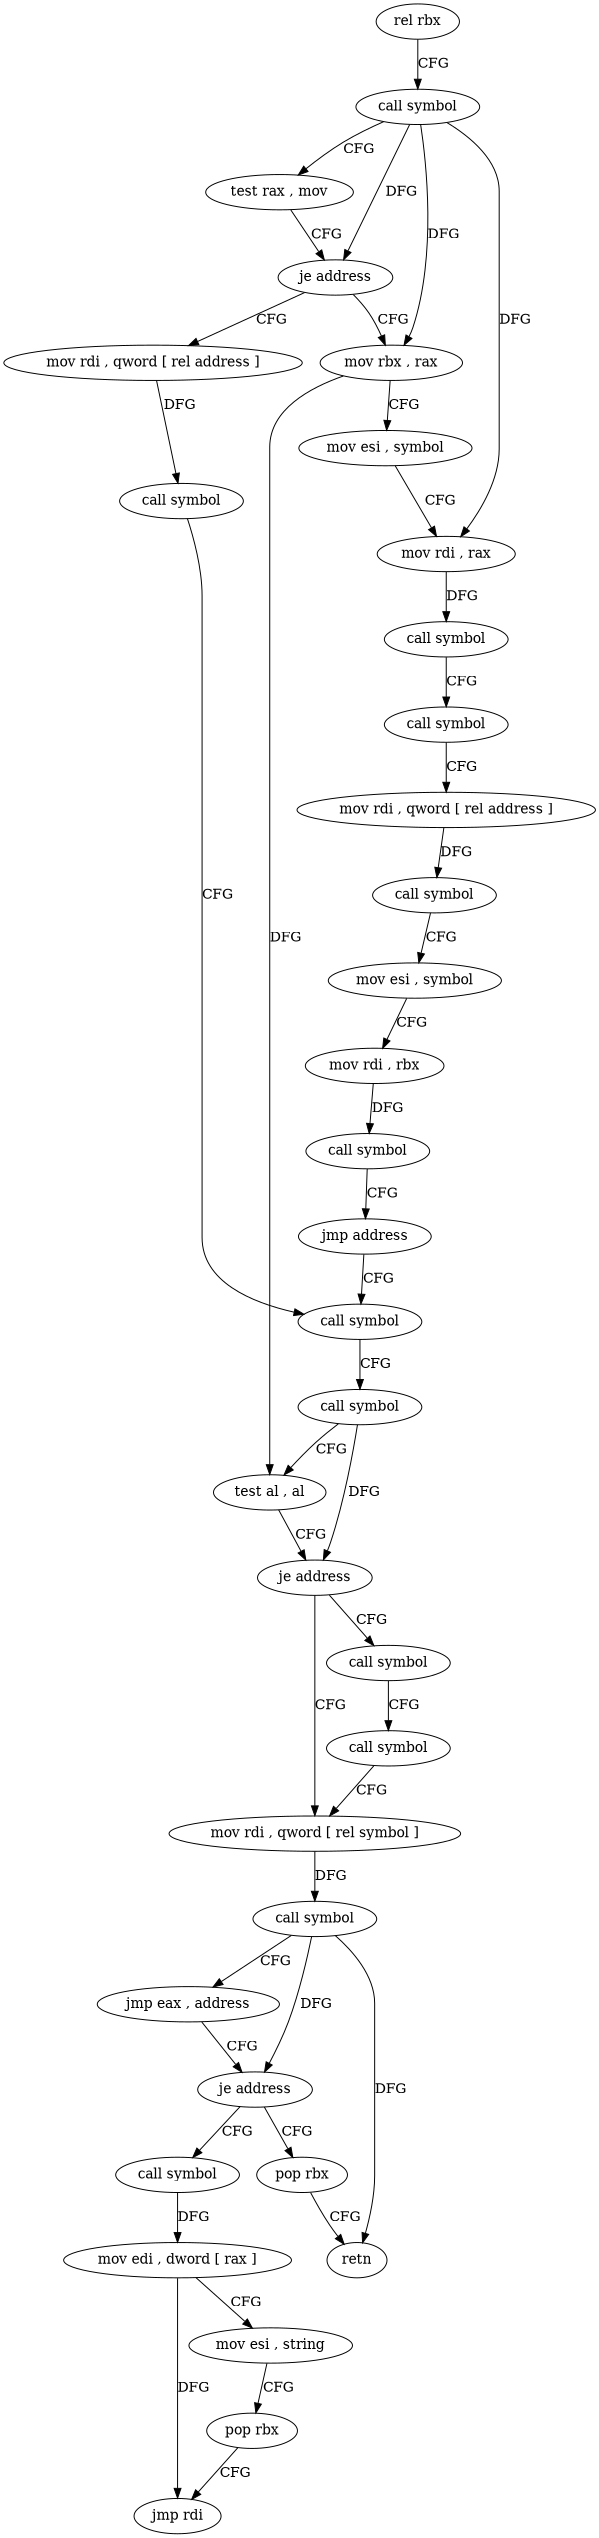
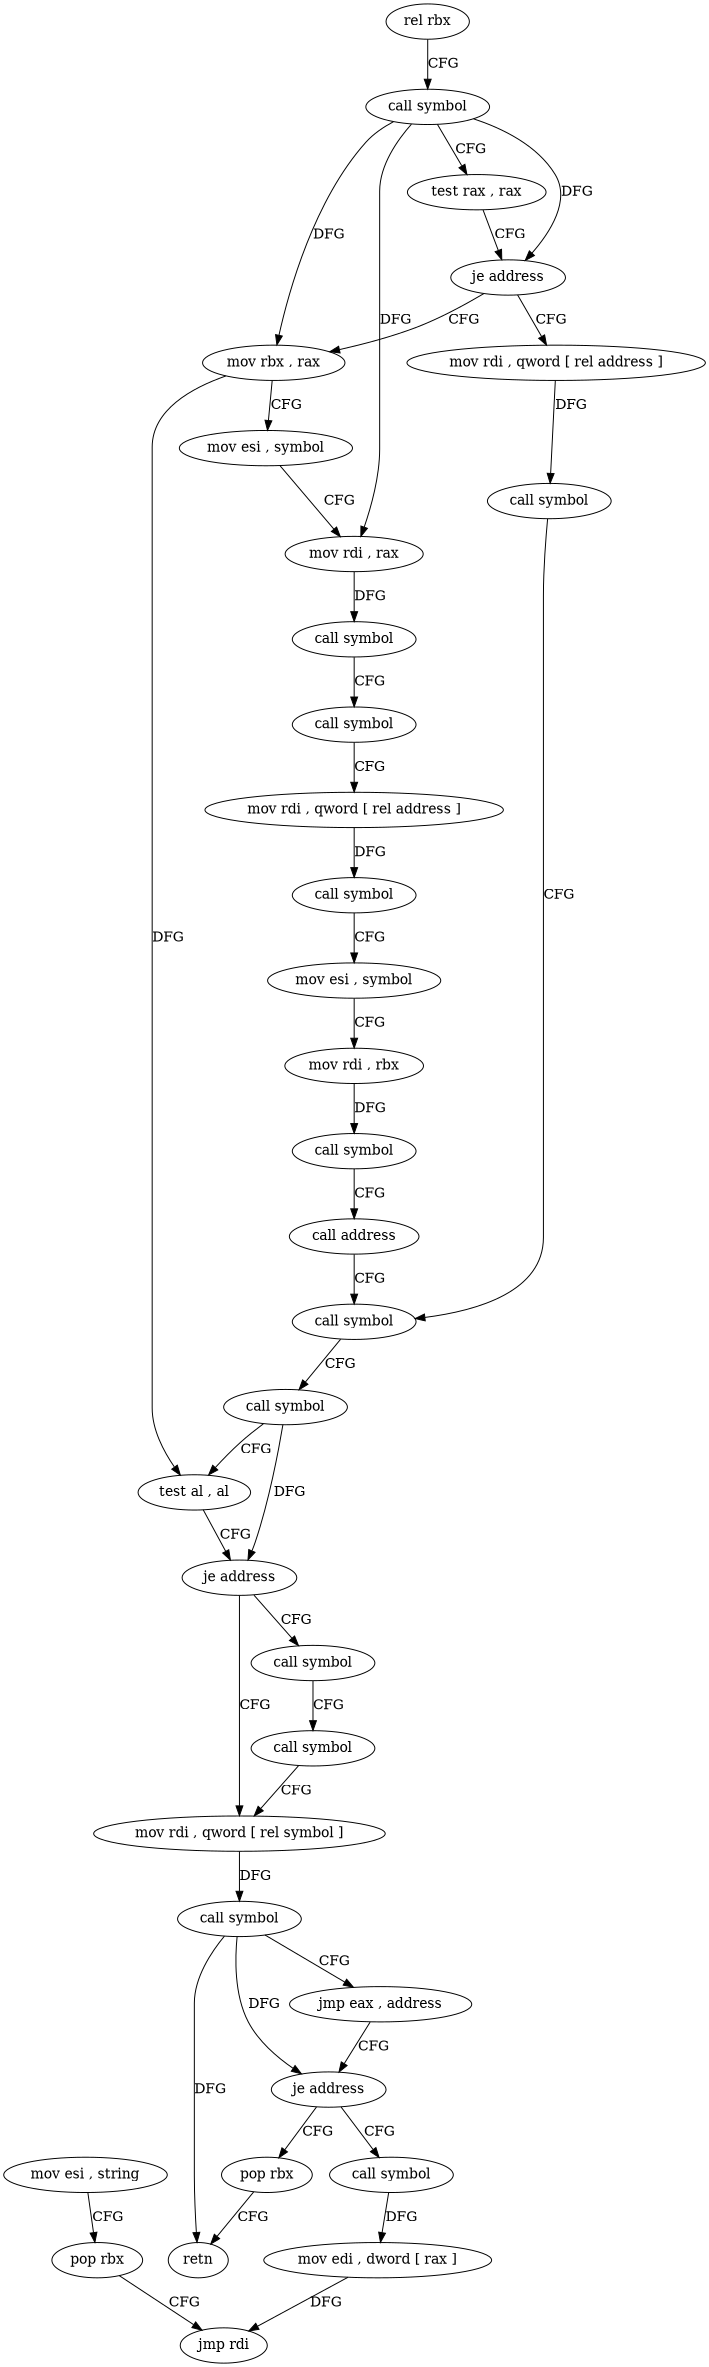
(280, 192) -> (477, 192)
(365, 1236) -> (354, 1236)
(220, 2299) -> none
